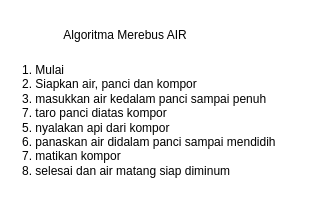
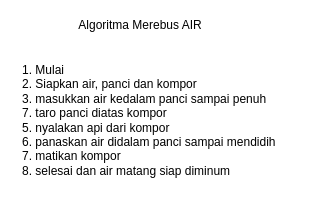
(126, 36) -> (141, 26)
